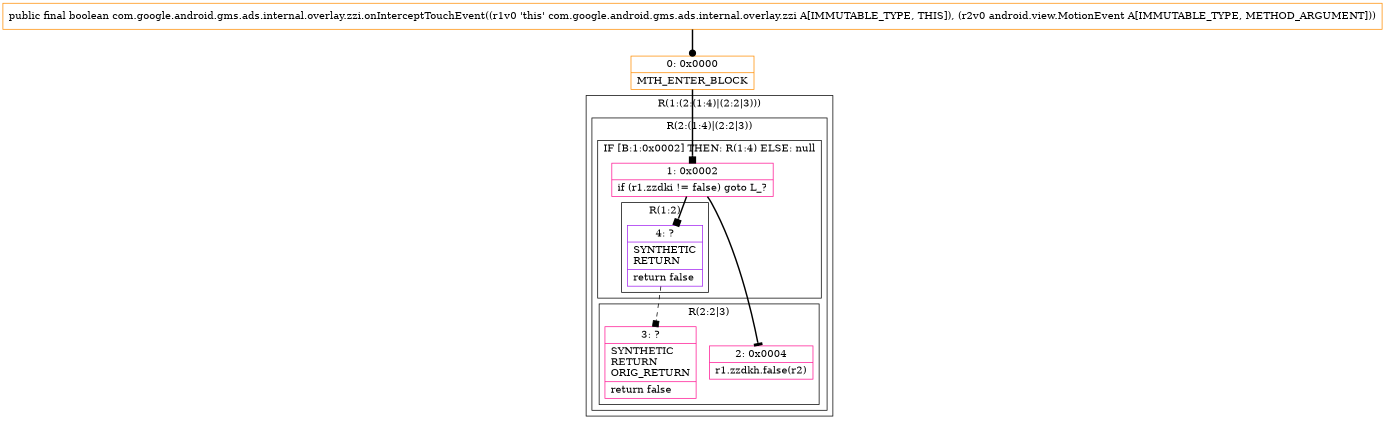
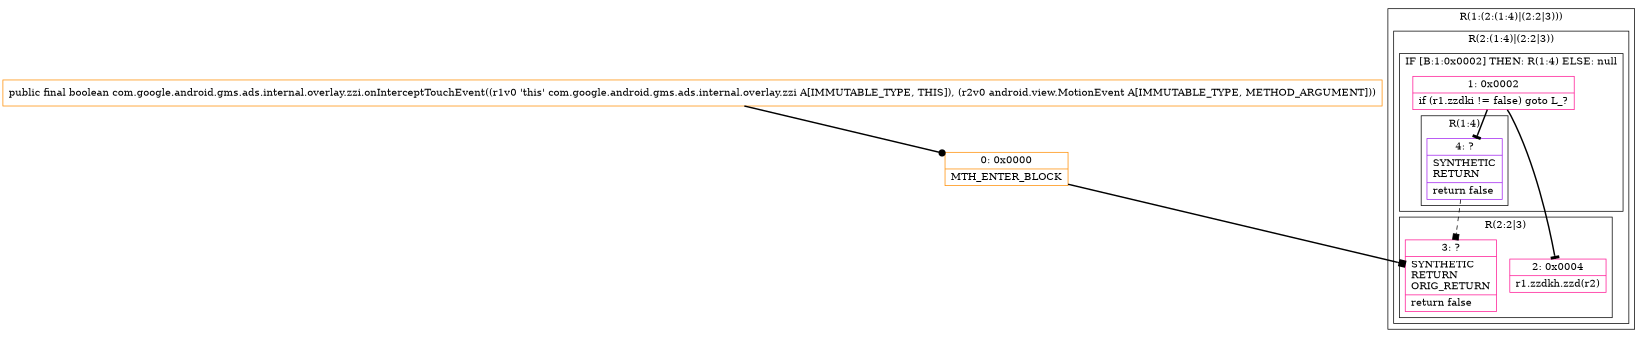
(692, 123) -> (1233, 223)
(683, 207) -> (1482, 122)
(665, 211) -> (1465, 124)
(761, 370) -> (1558, 284)
